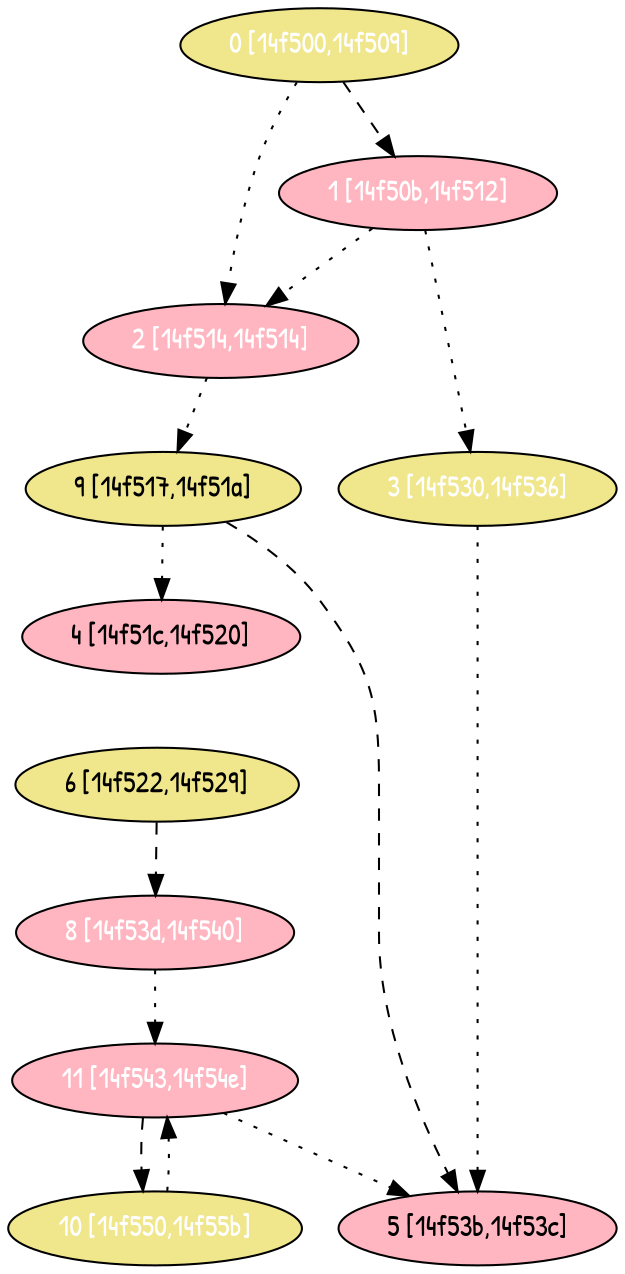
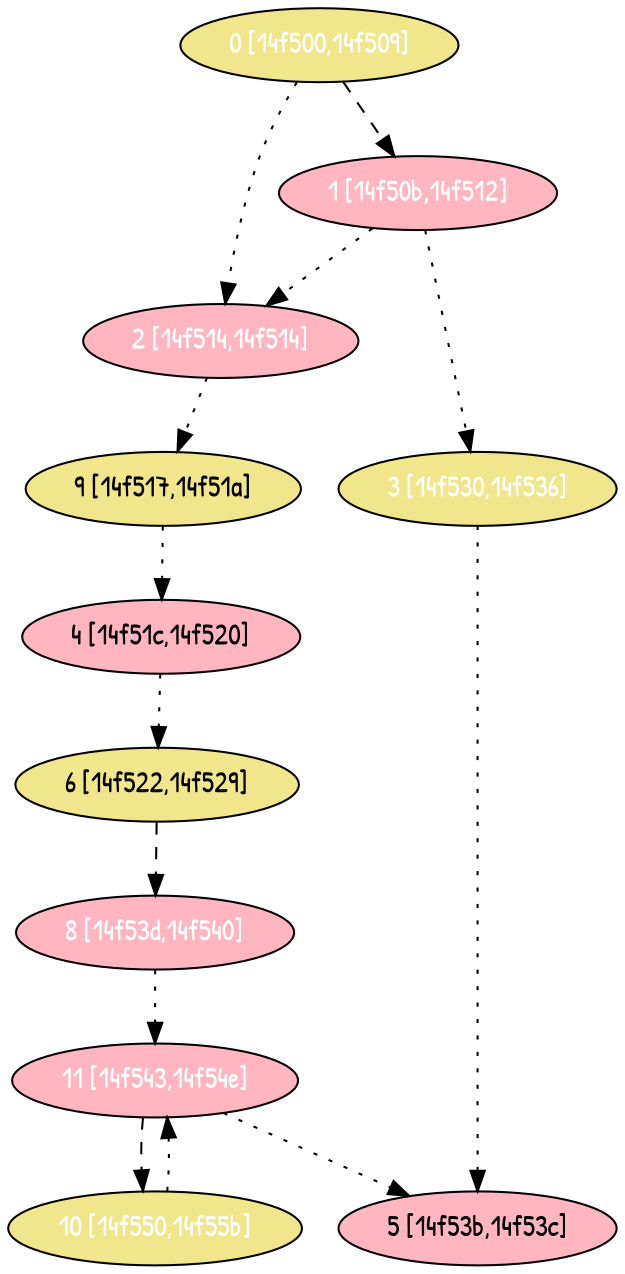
none -> (159, 701)
(379, 824) -> none
